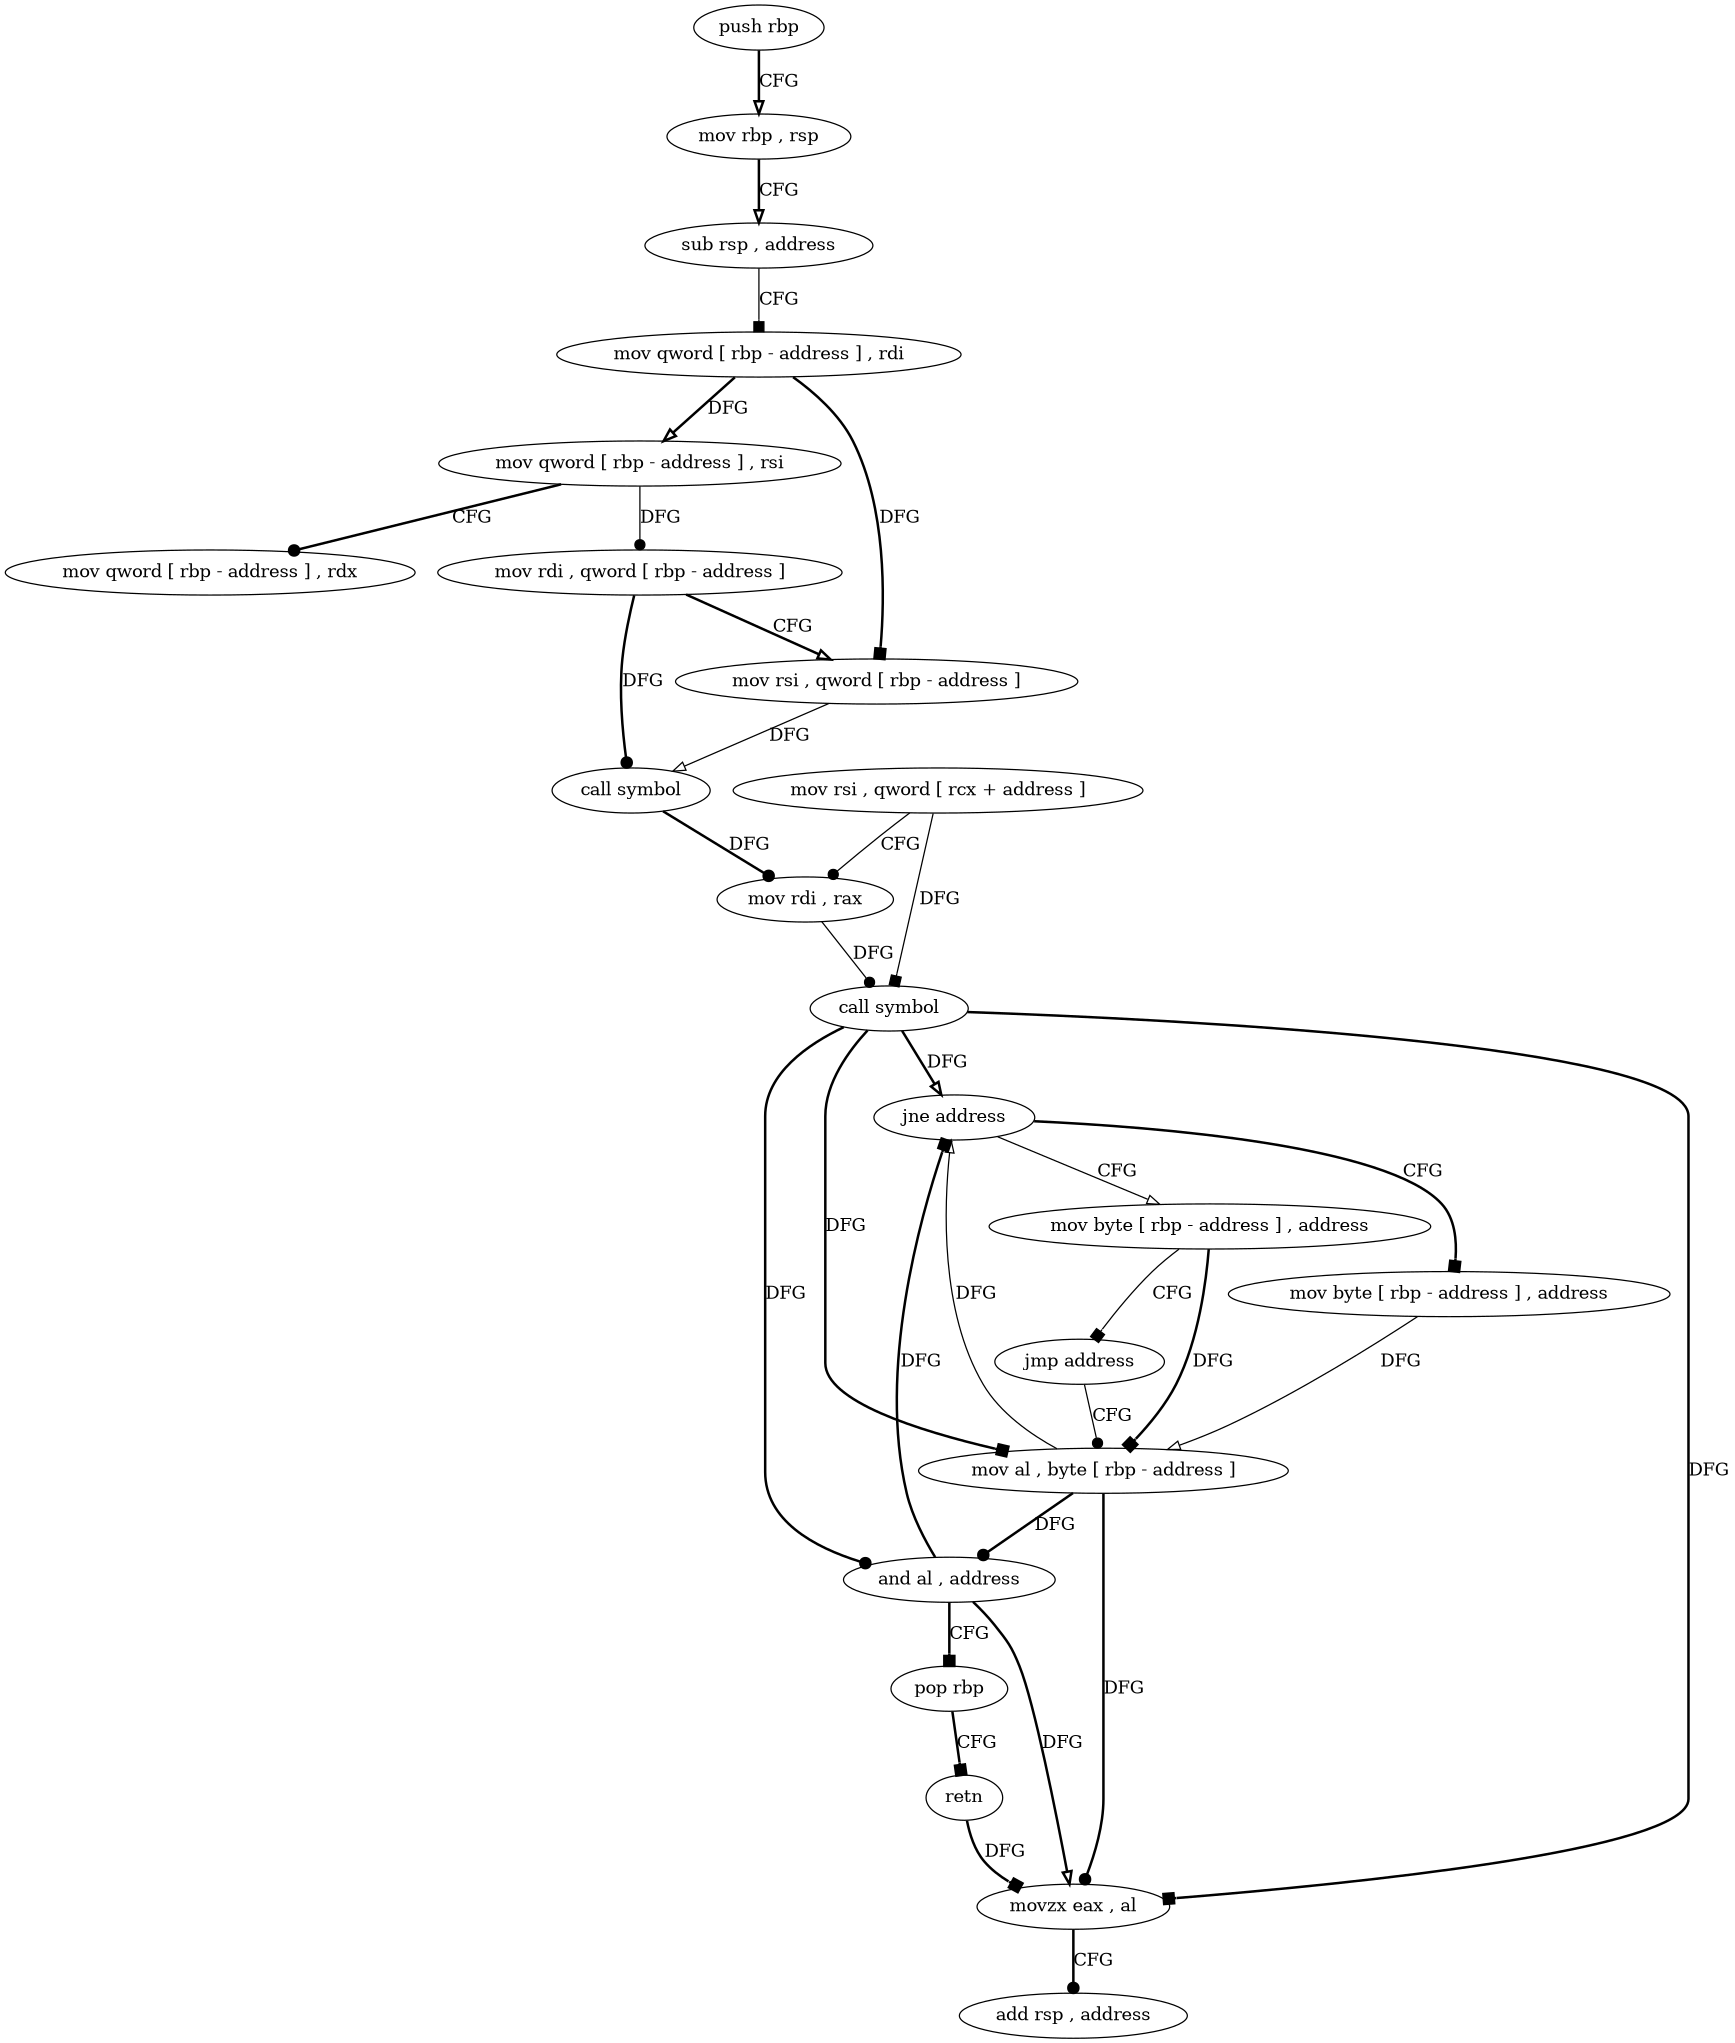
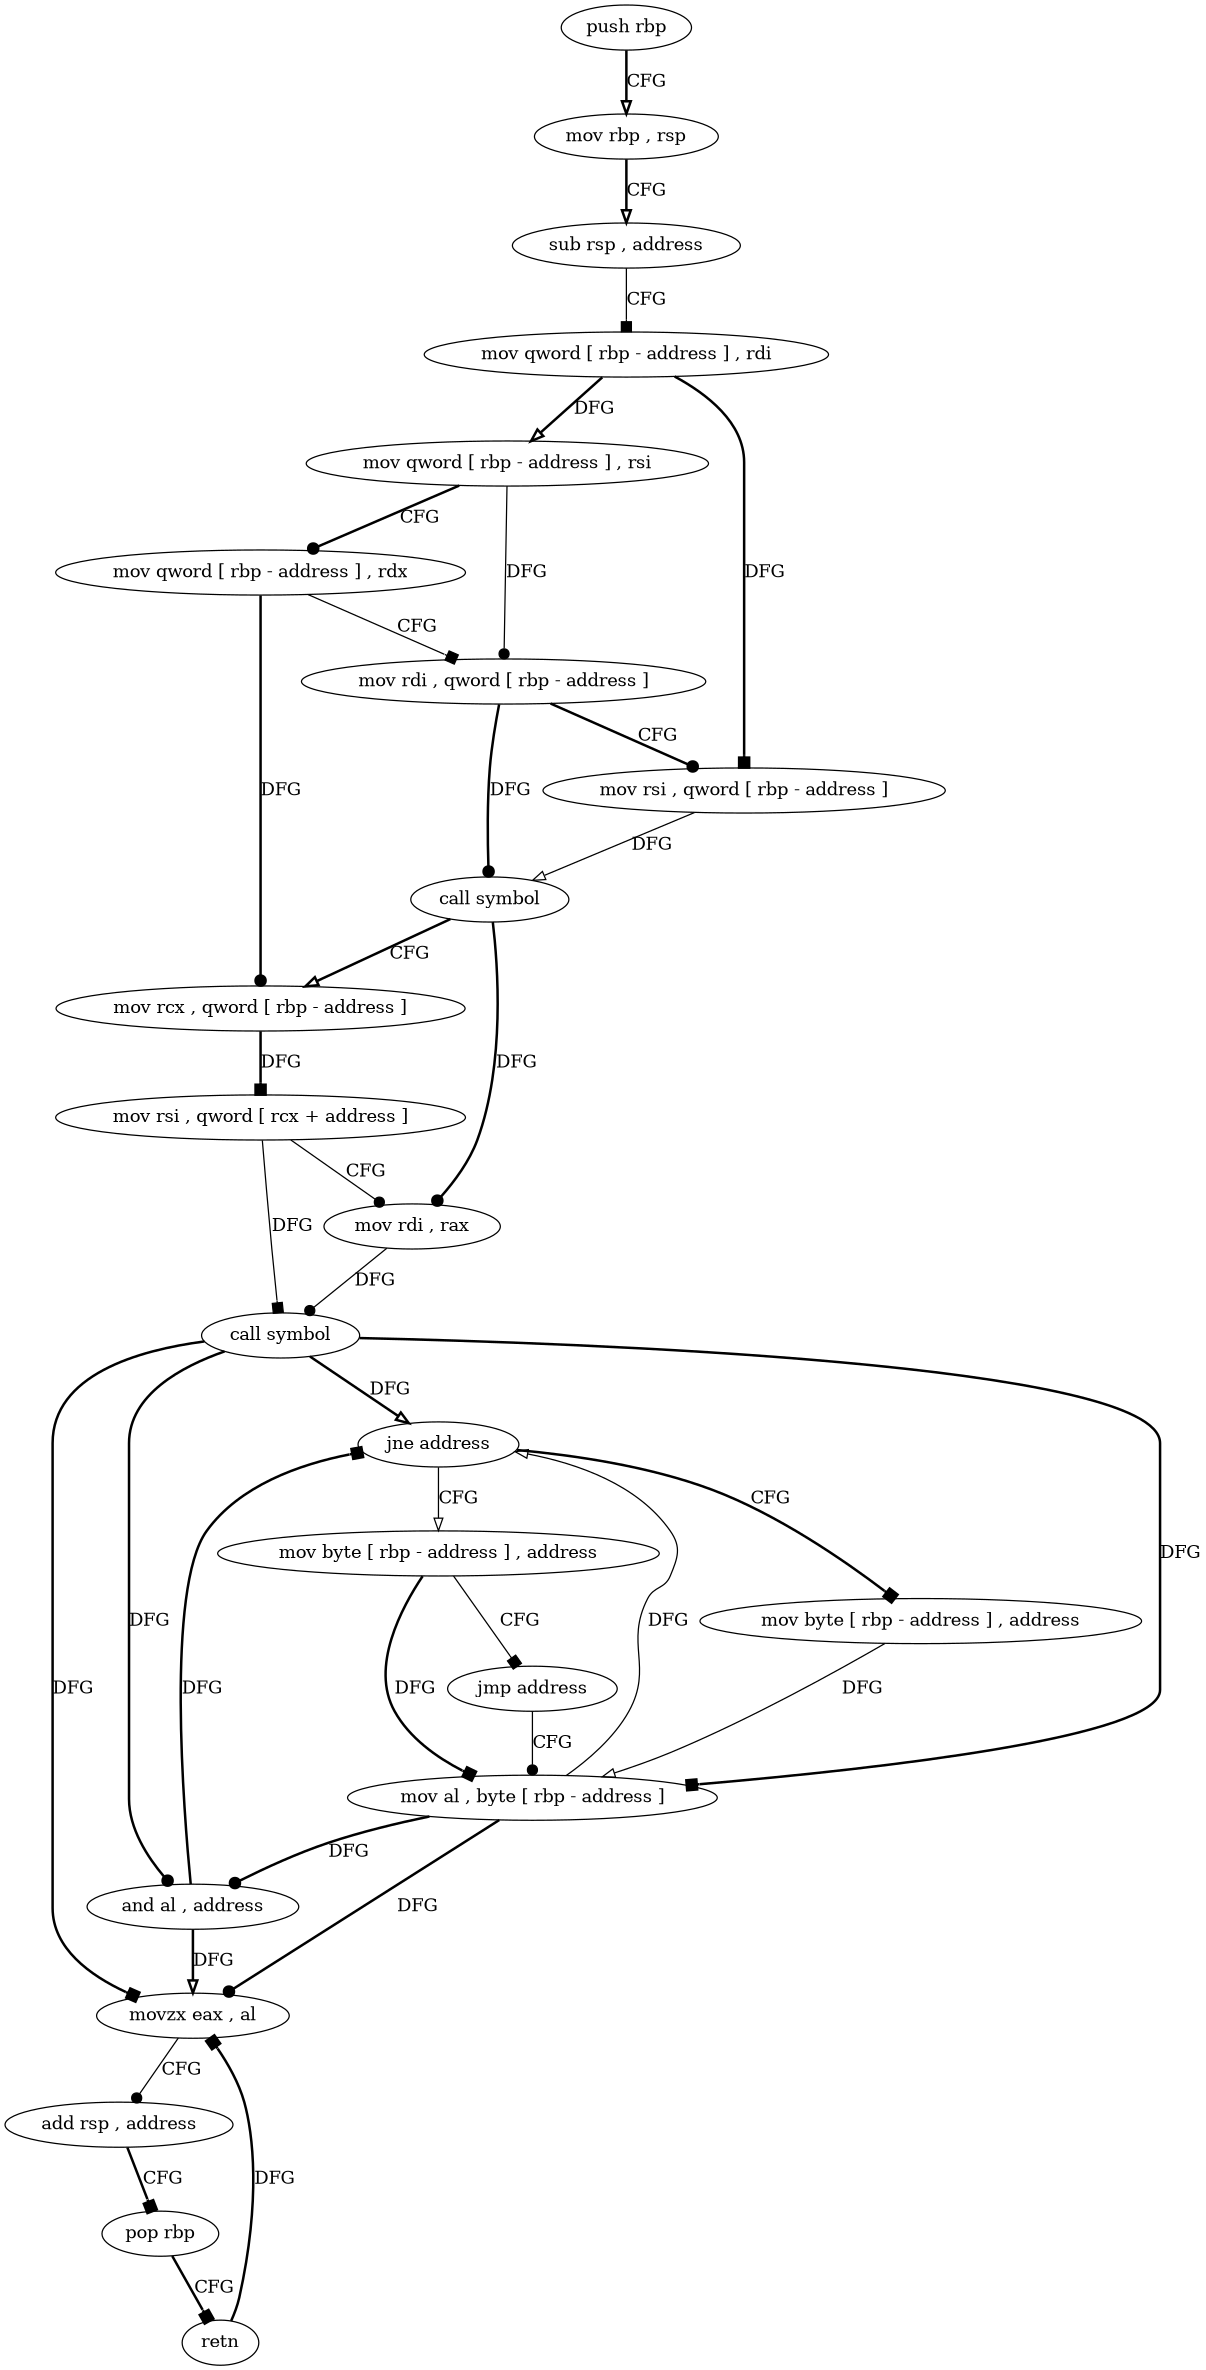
none -> (376, 624)
(753, 624) -> (619, 734)
none -> (261, 1008)
(949, 1628) -> (137, 2173)
(1073, 1956) -> (159, 2066)
